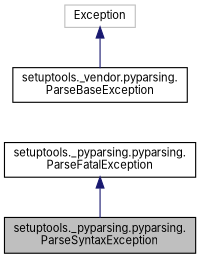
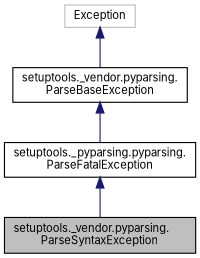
none -> (100, 128)
(100, 235) -> (100, 235)
